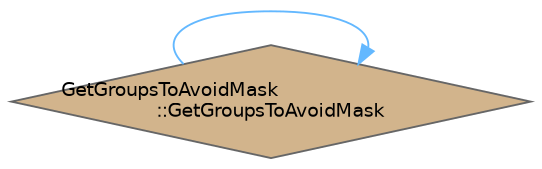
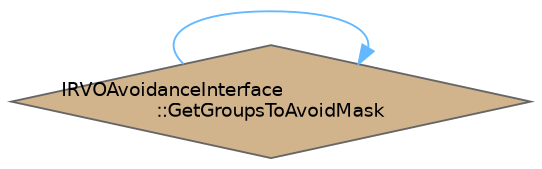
(271, 102) -> (271, 102)
